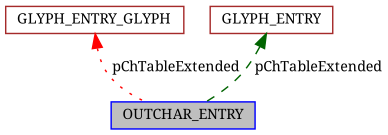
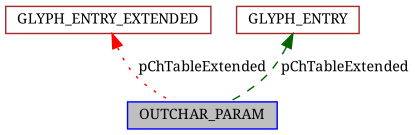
(95, 20) -> (108, 20)
(183, 115) -> (202, 115)
